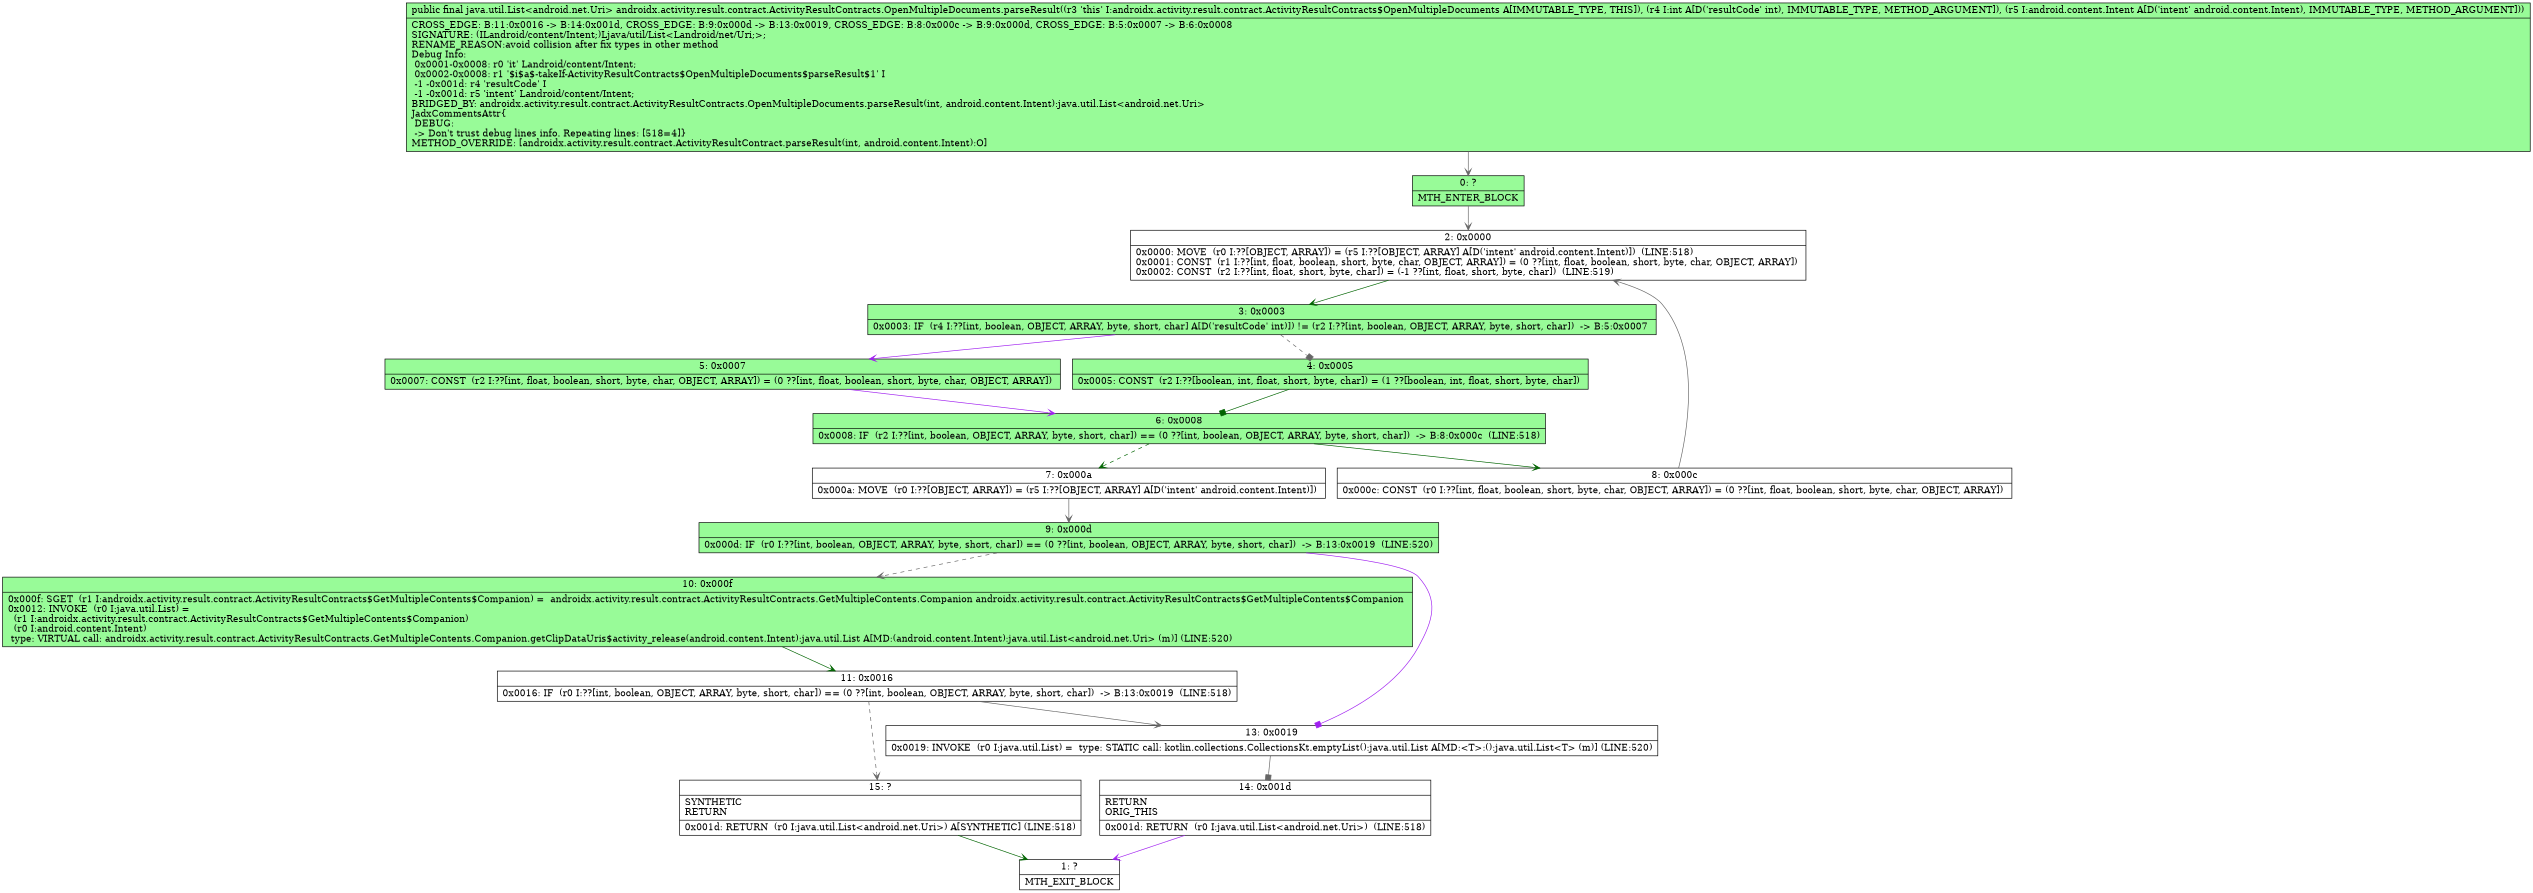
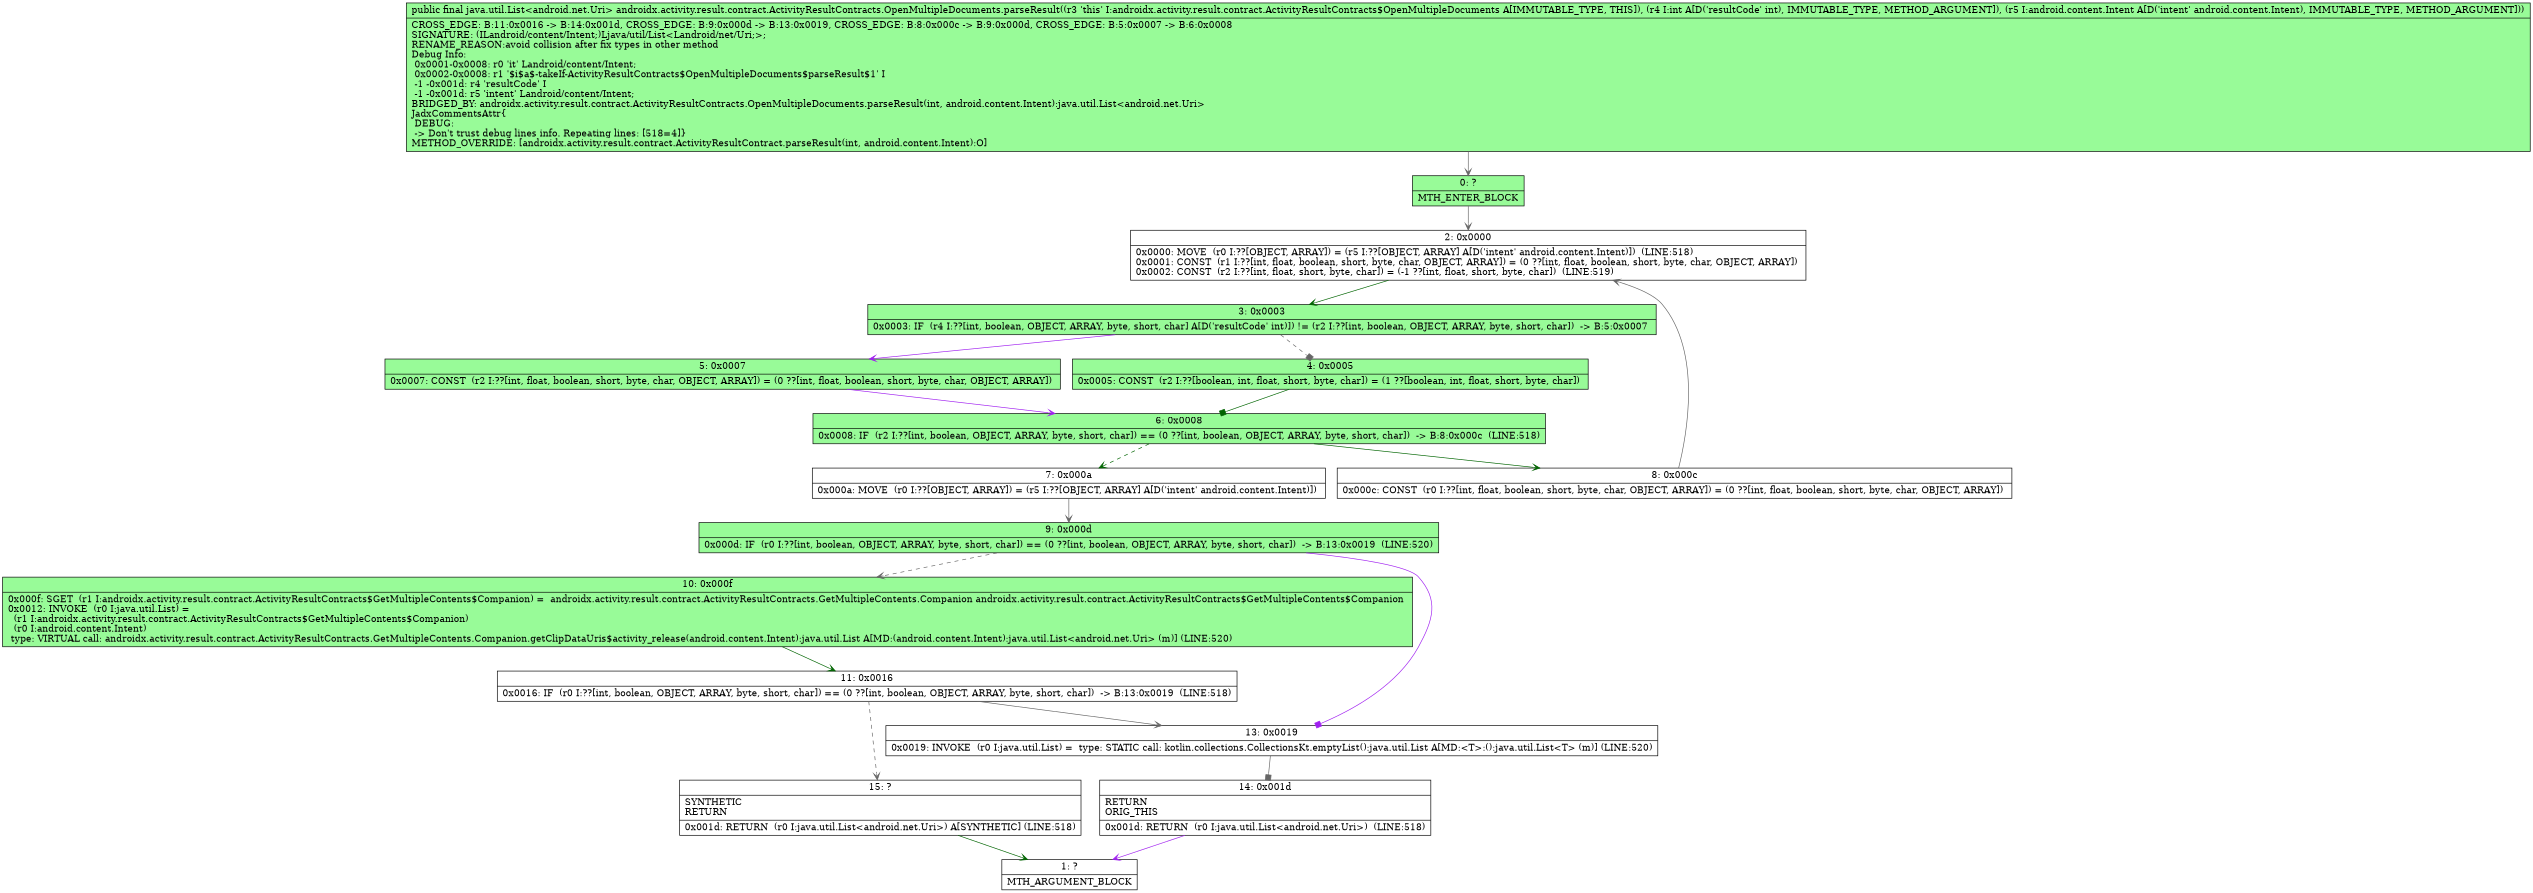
(1070, 882) -> (1070, 882)
